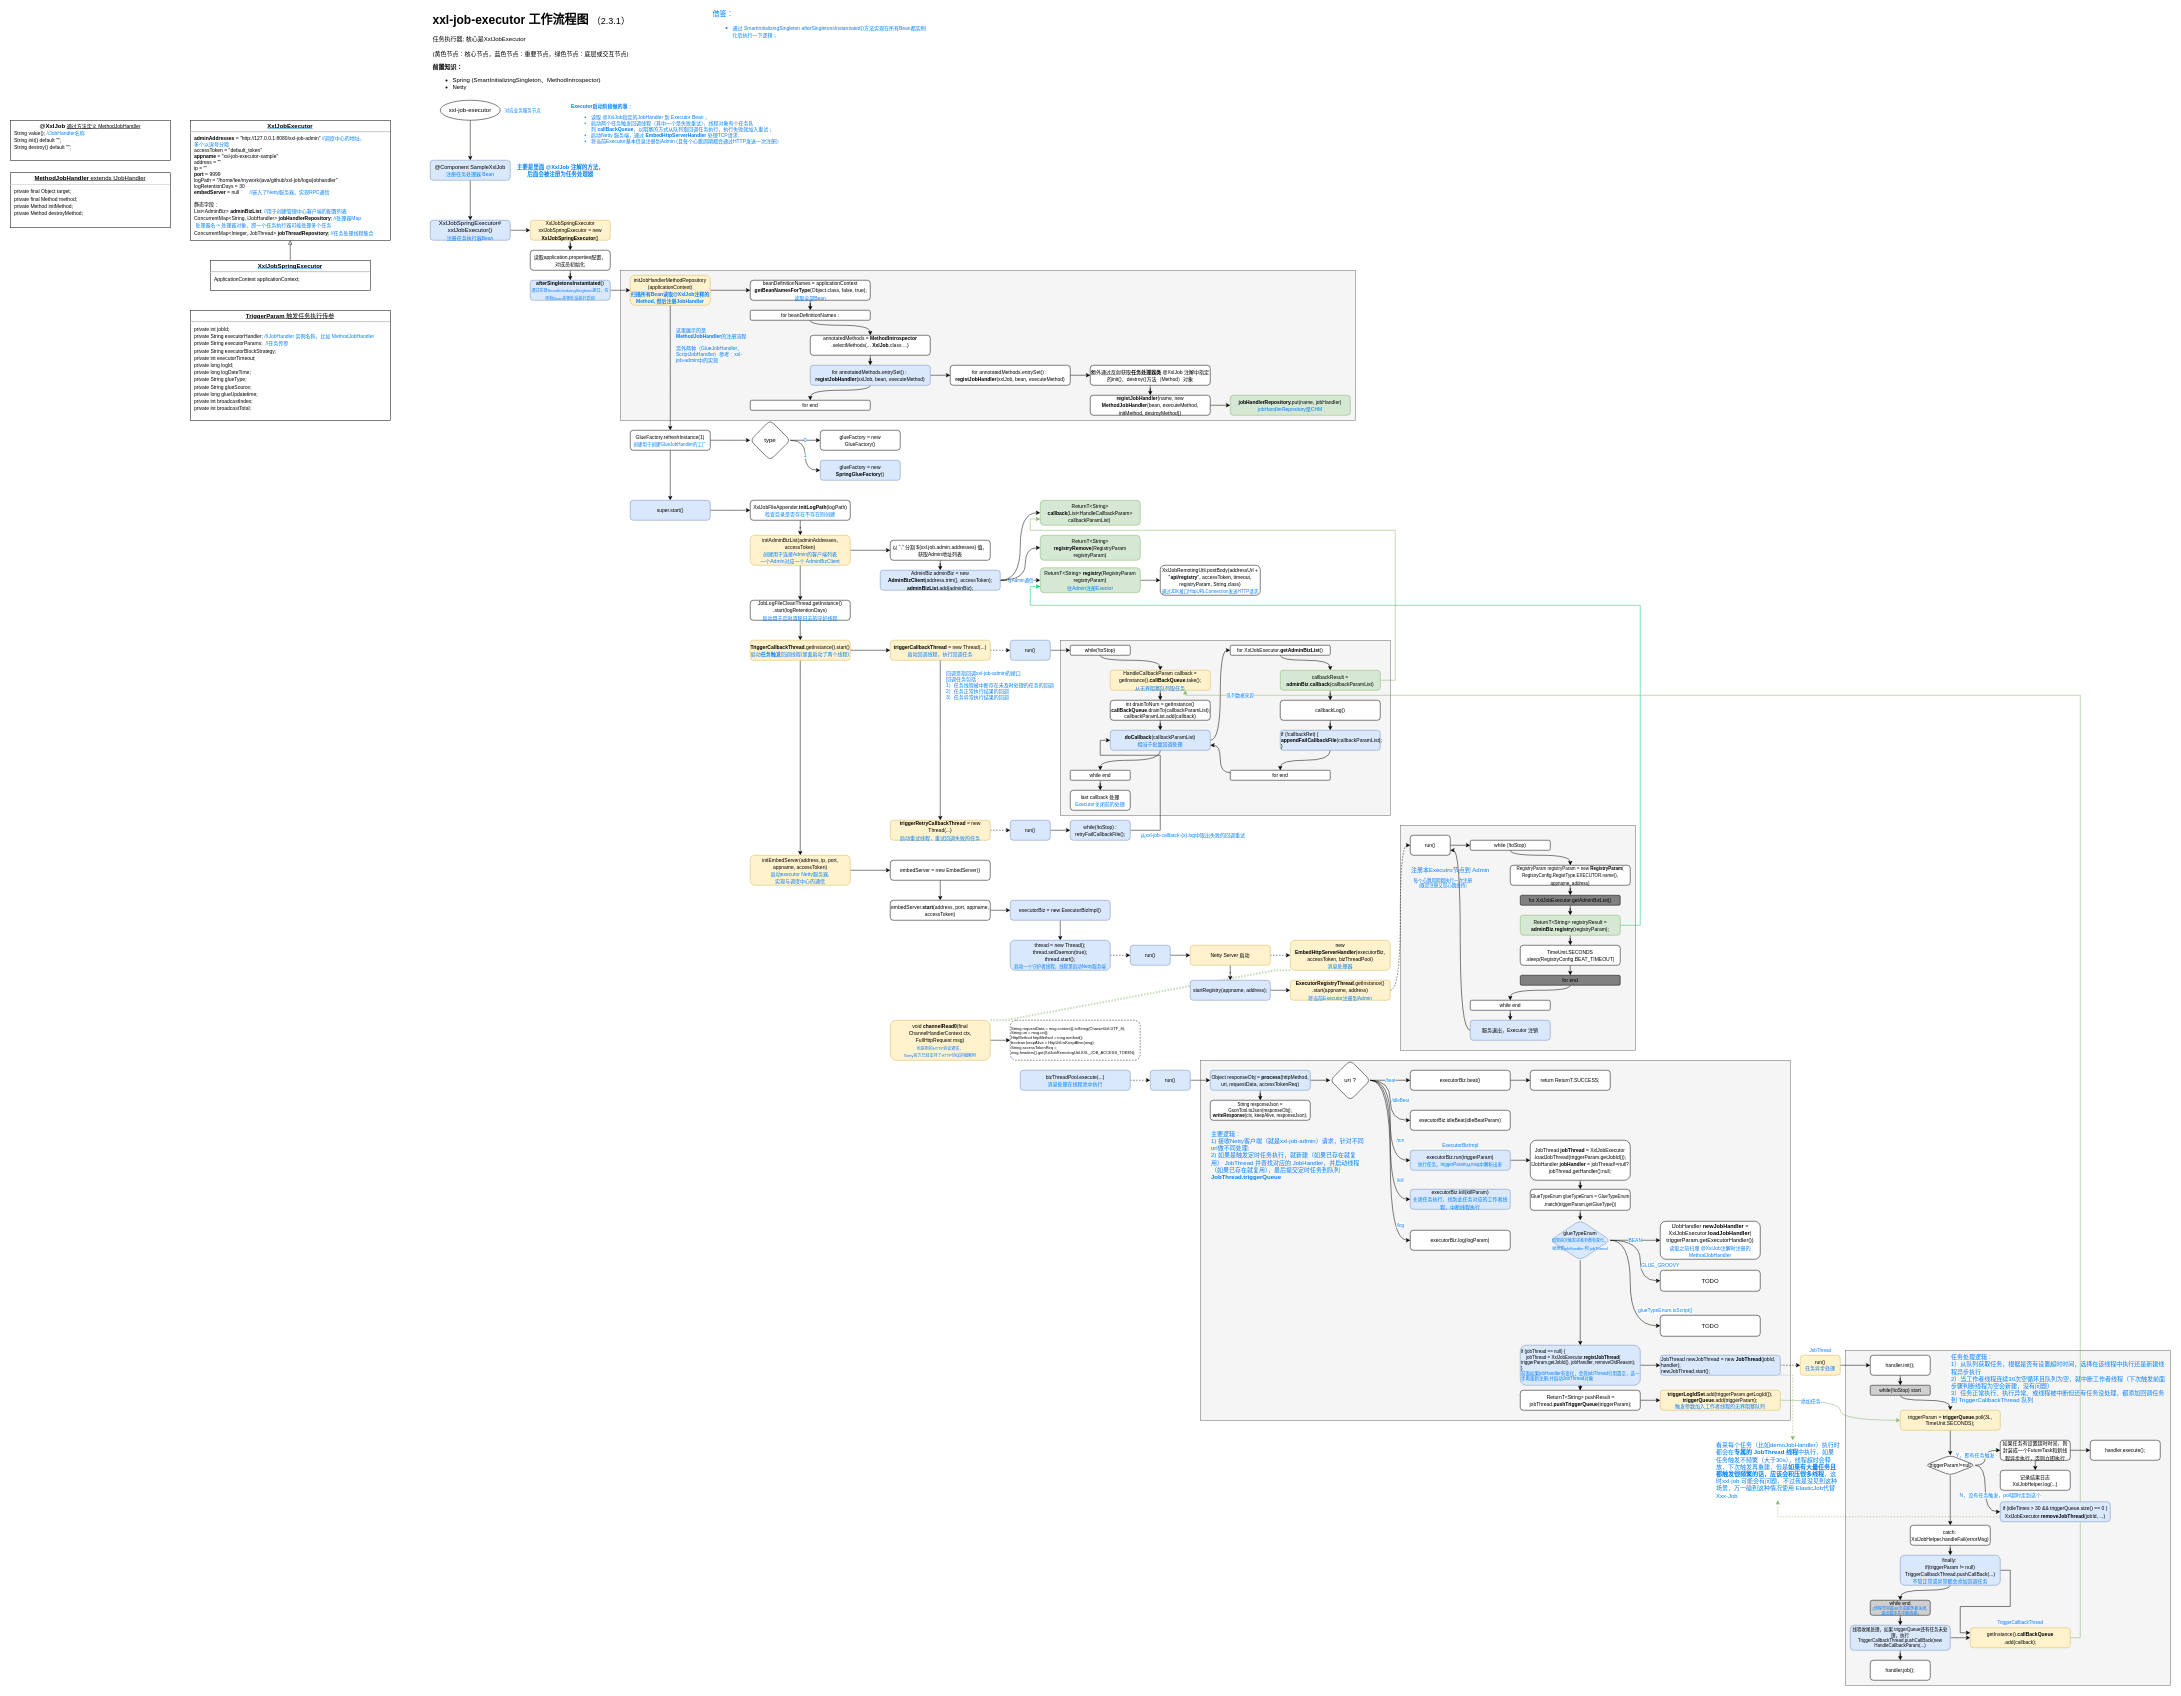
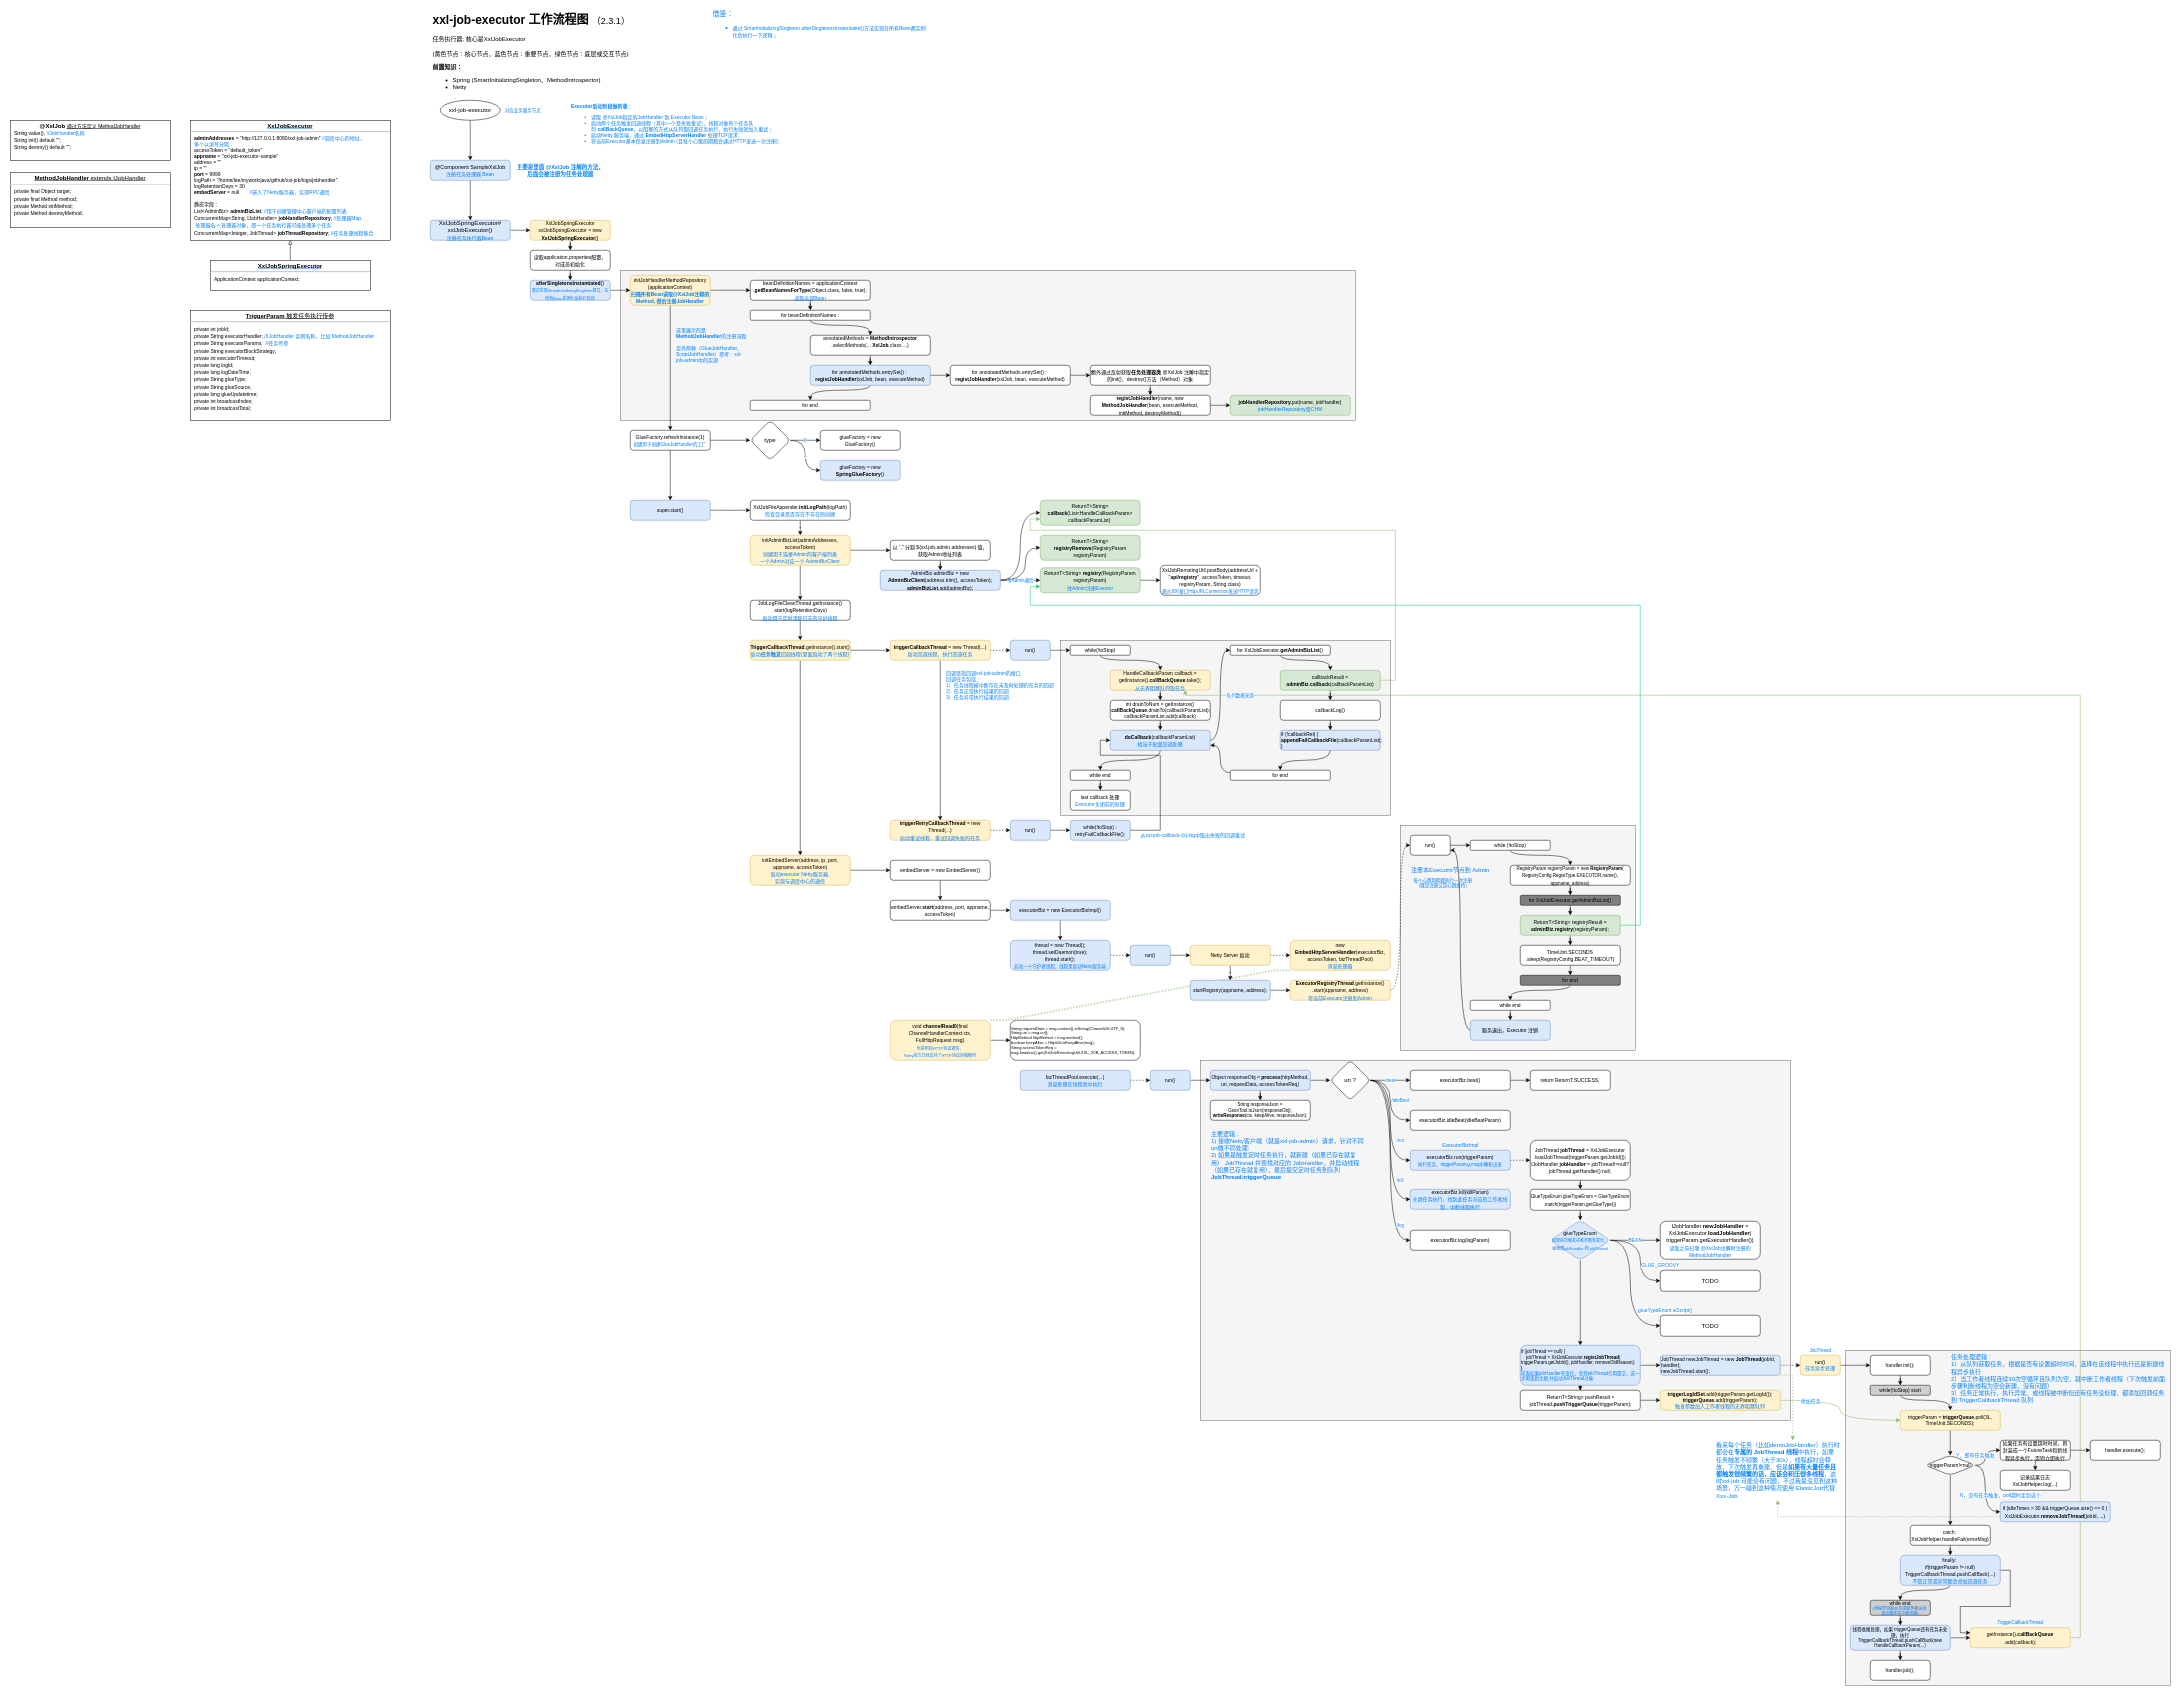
(1075, 1040) -> (1075, 1040)
(1517, 1160) -> (1517, 1160)
